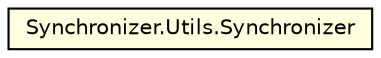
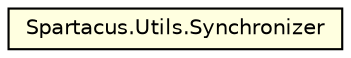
(190, 29) -> (175, 29)
